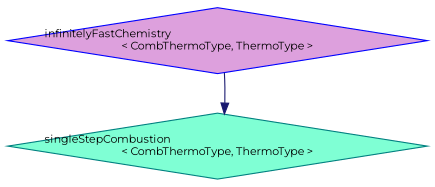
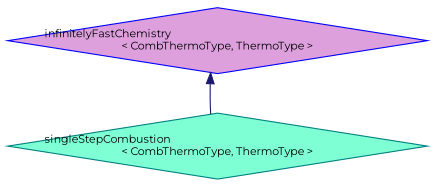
(225, 88) -> (210, 99)
